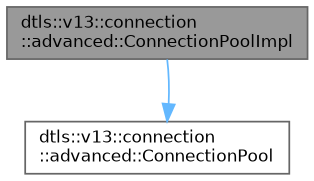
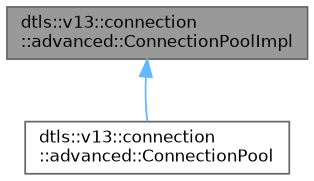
(169, 82) -> (146, 99)
